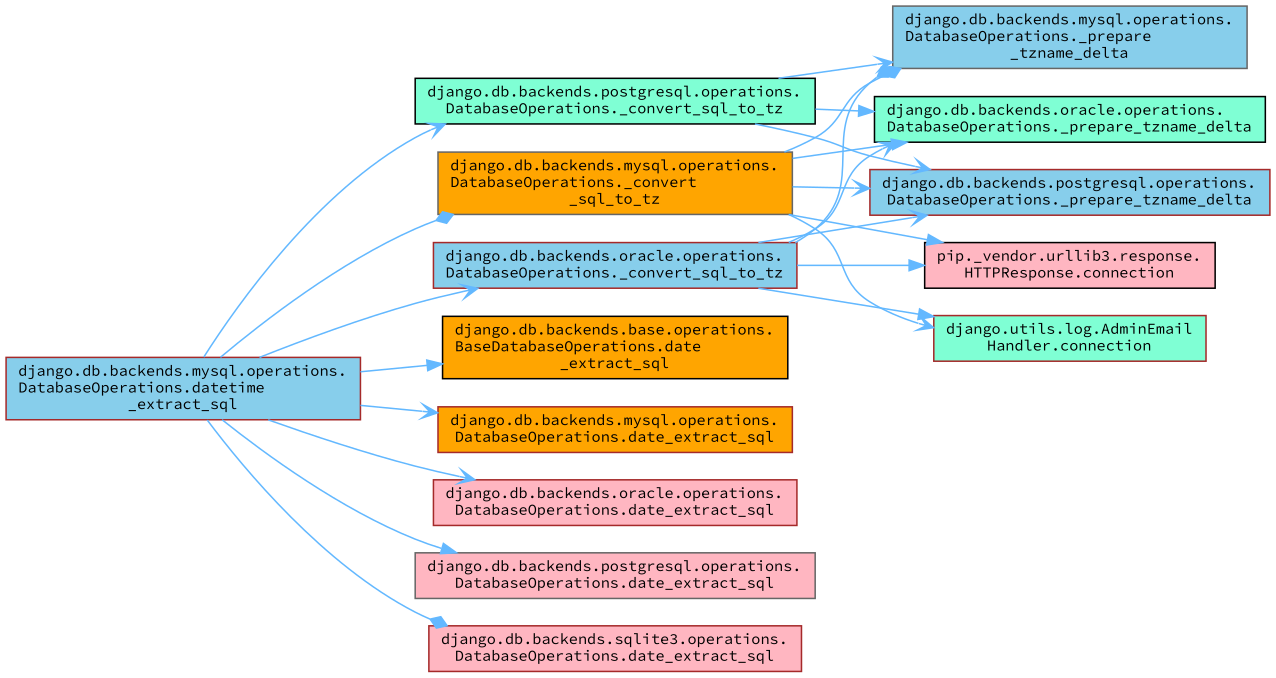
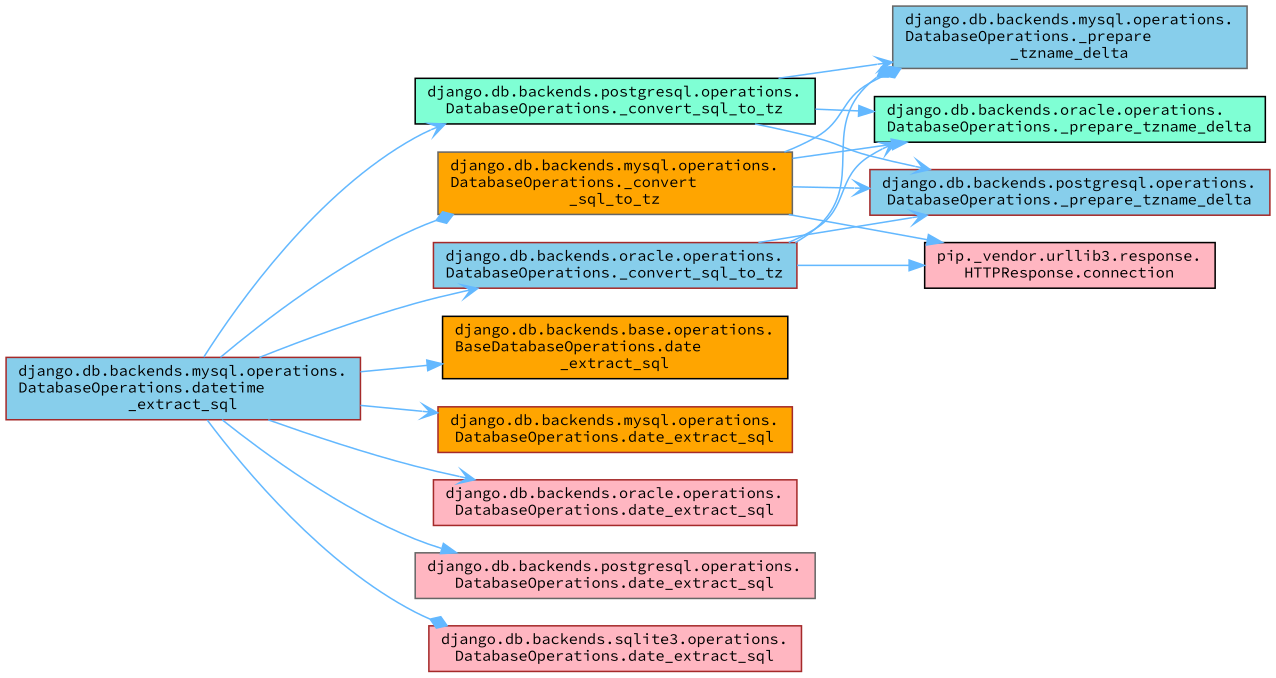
(1070, 338) -> none
